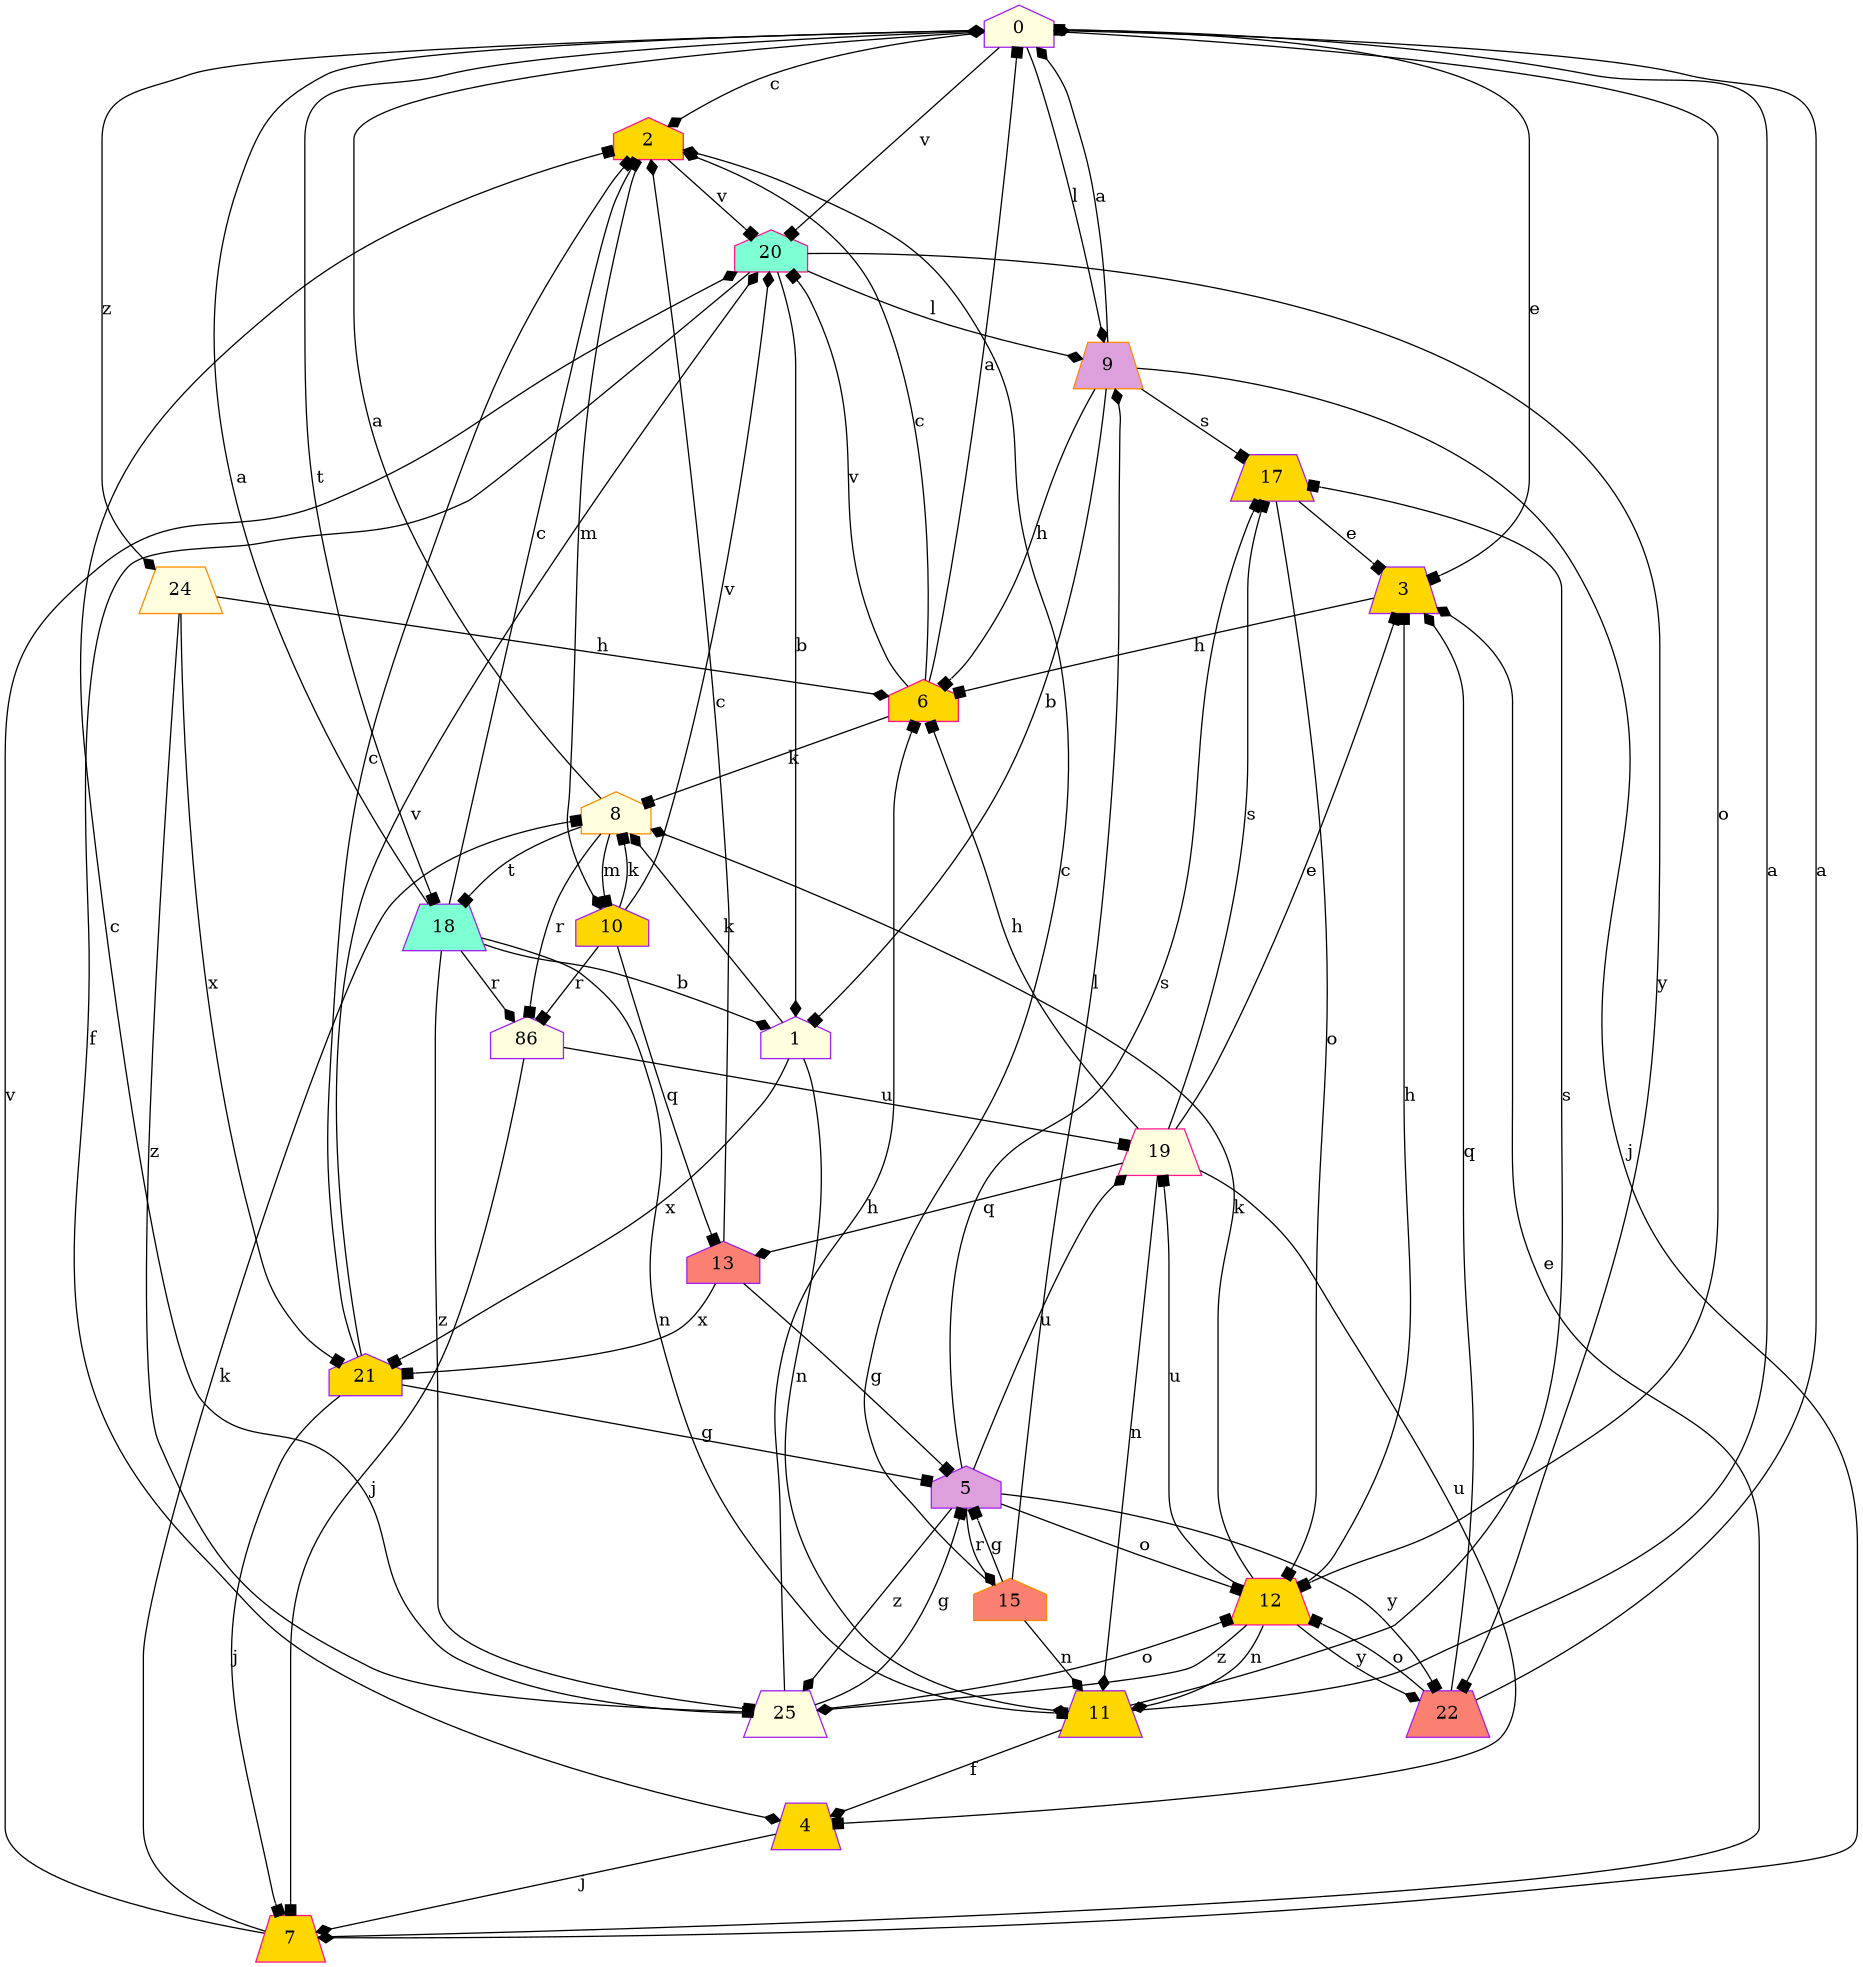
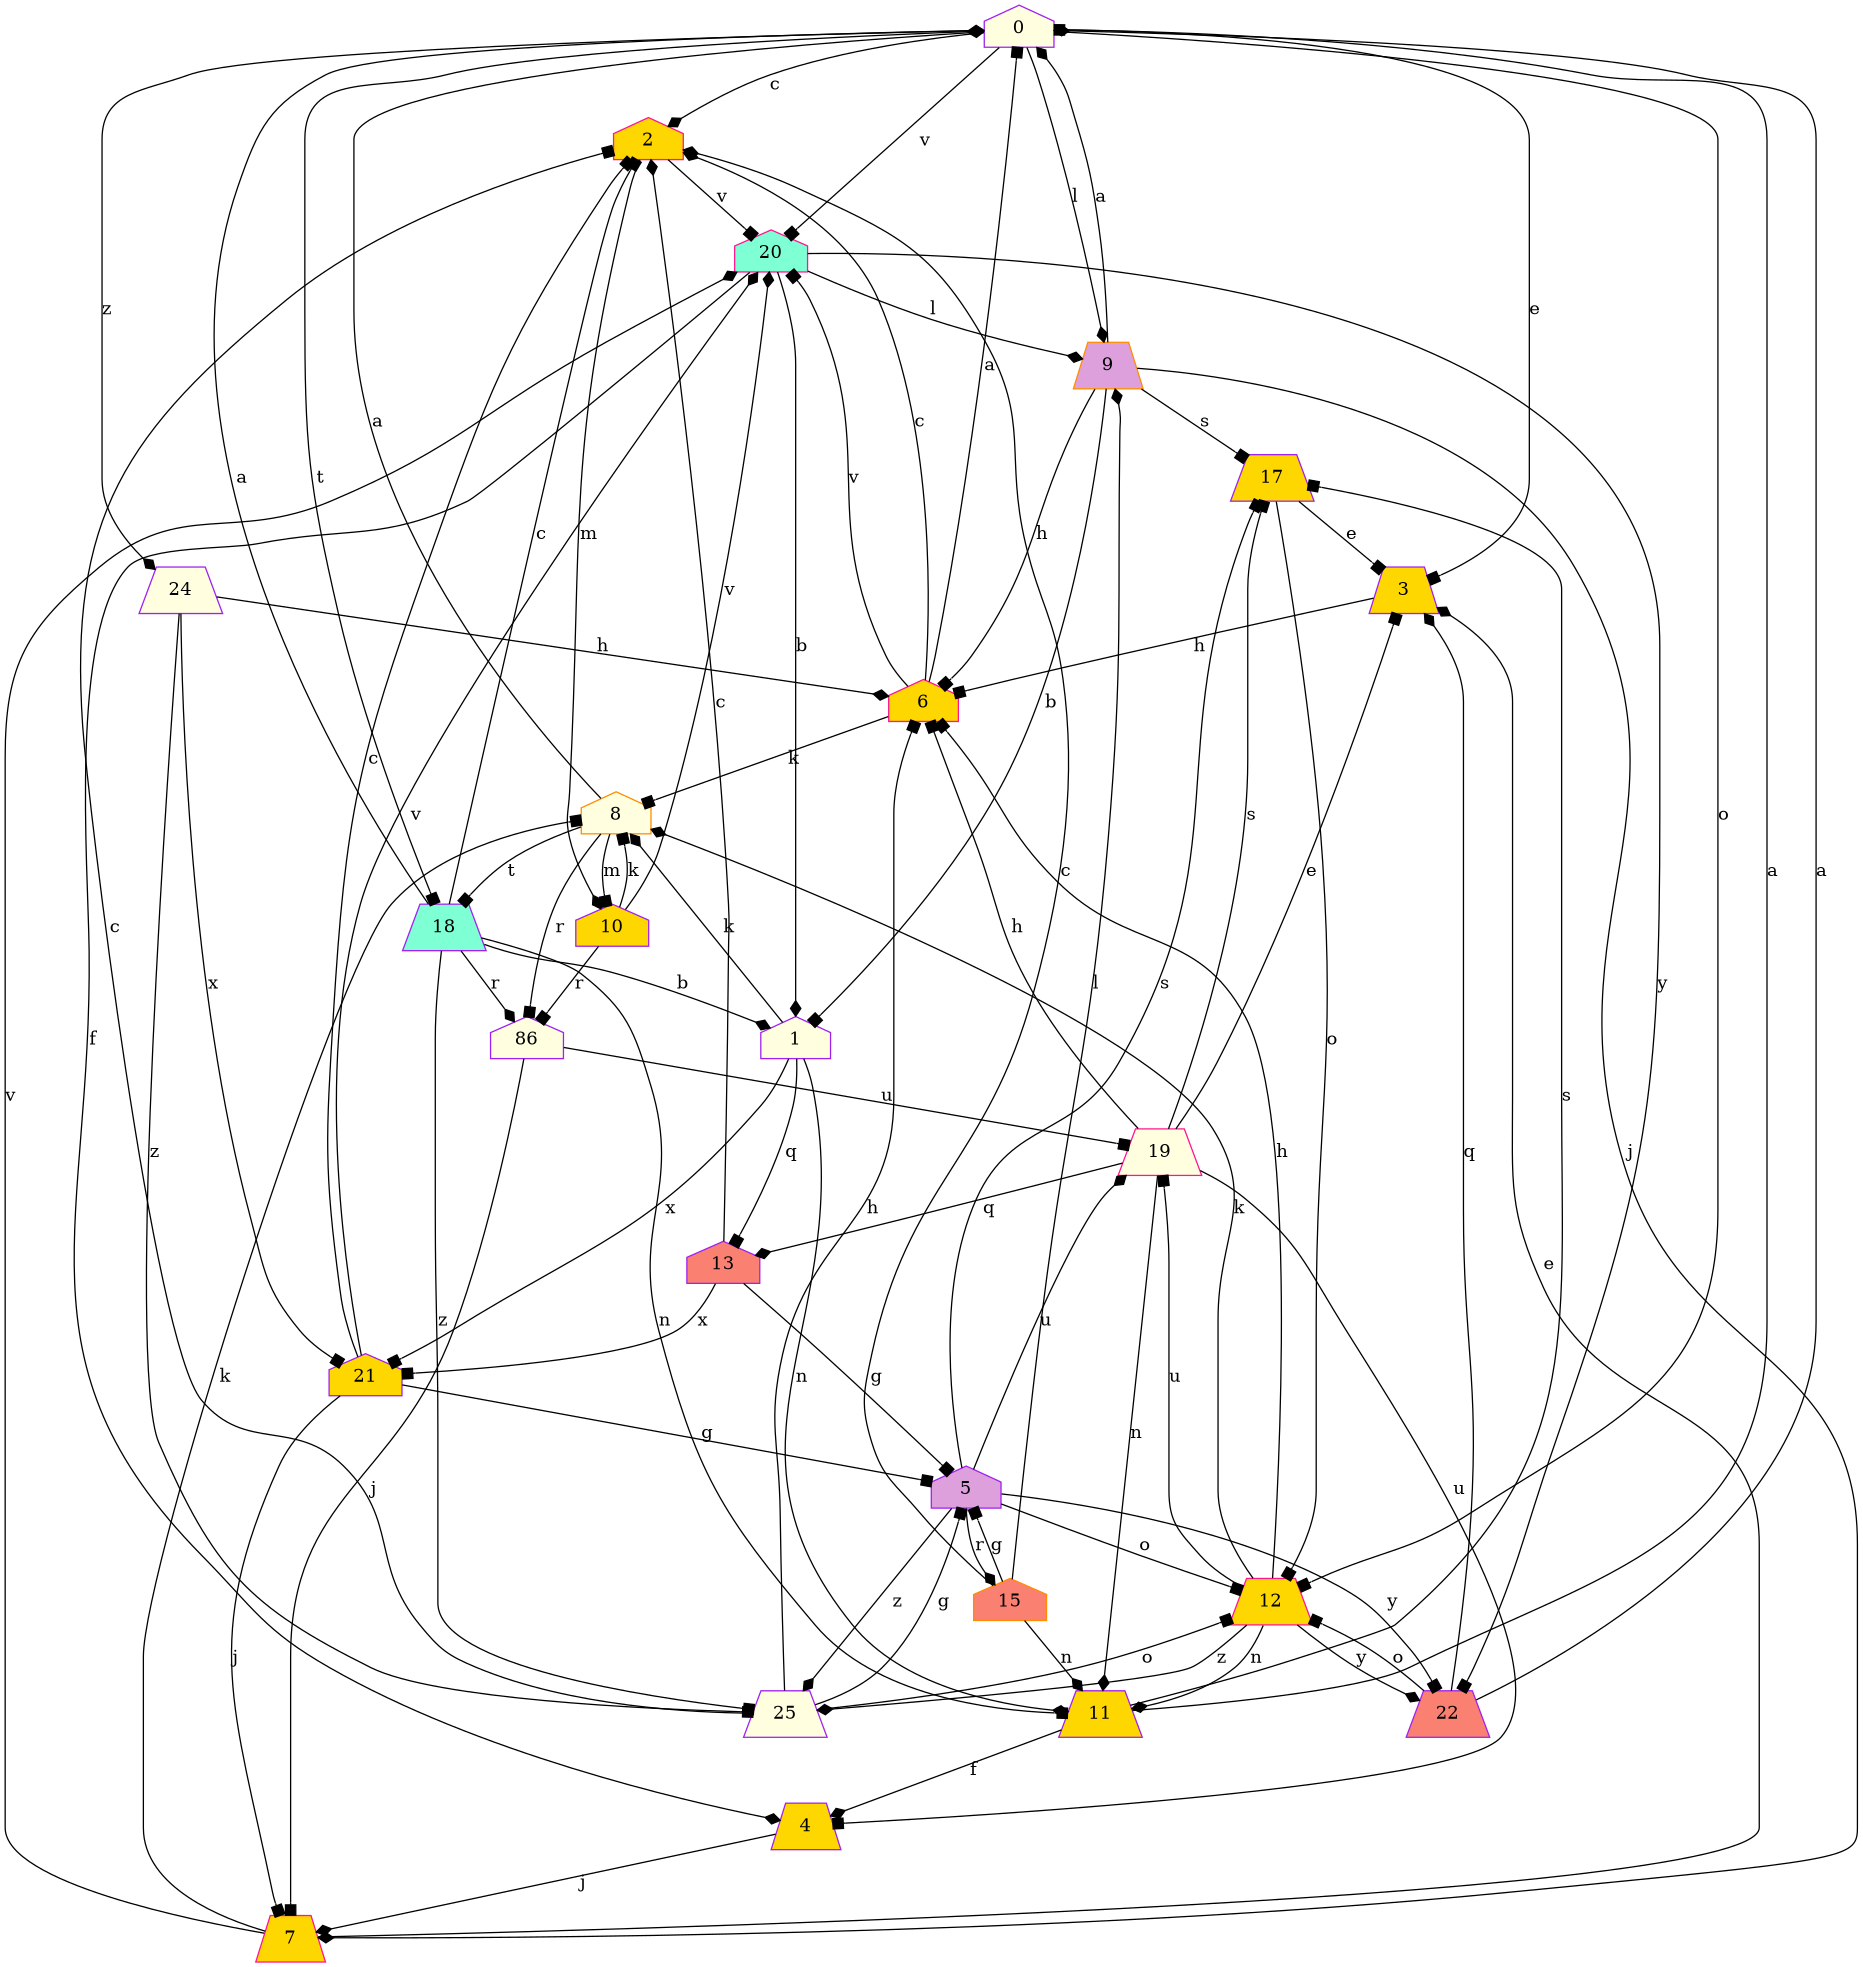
(181, 590) -> (181, 590)
(662, 1090) -> (779, 1150)
(1405, 1123) -> (1265, 1085)
